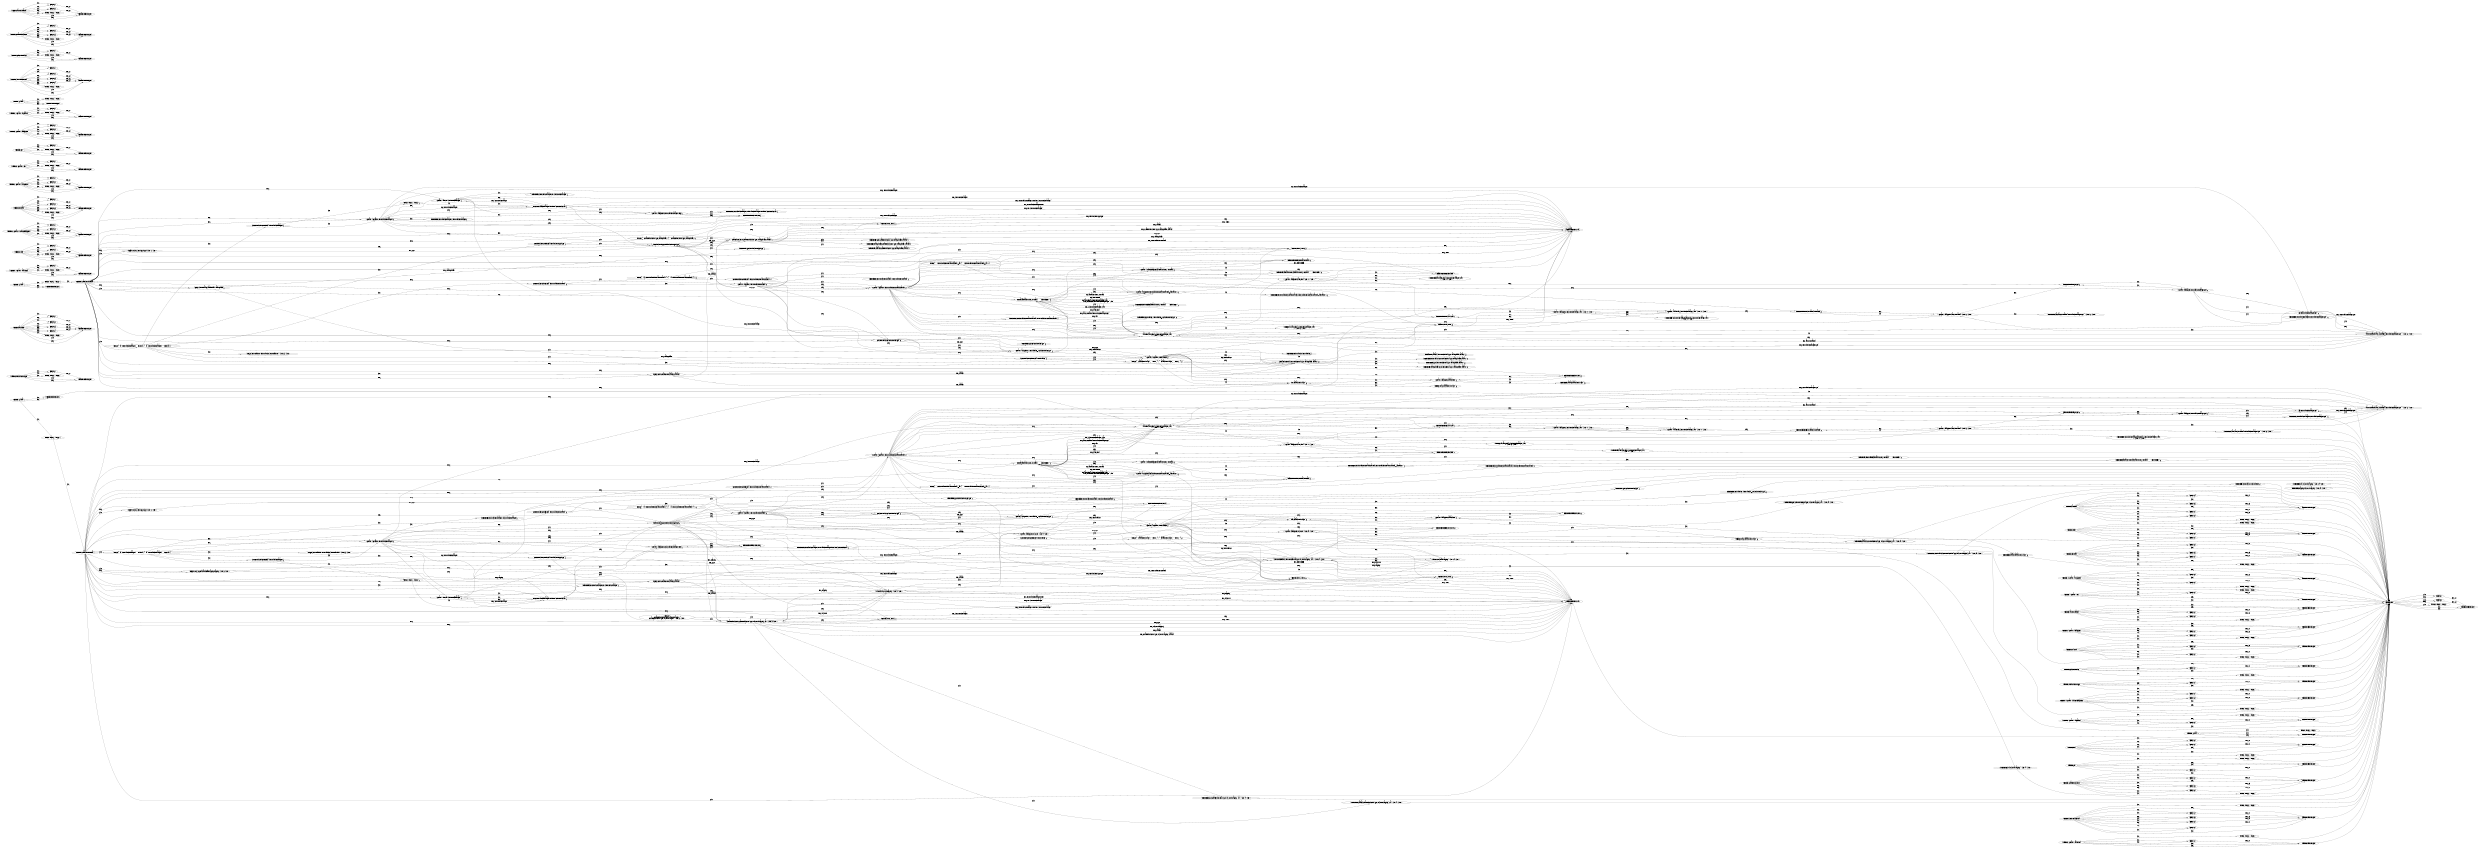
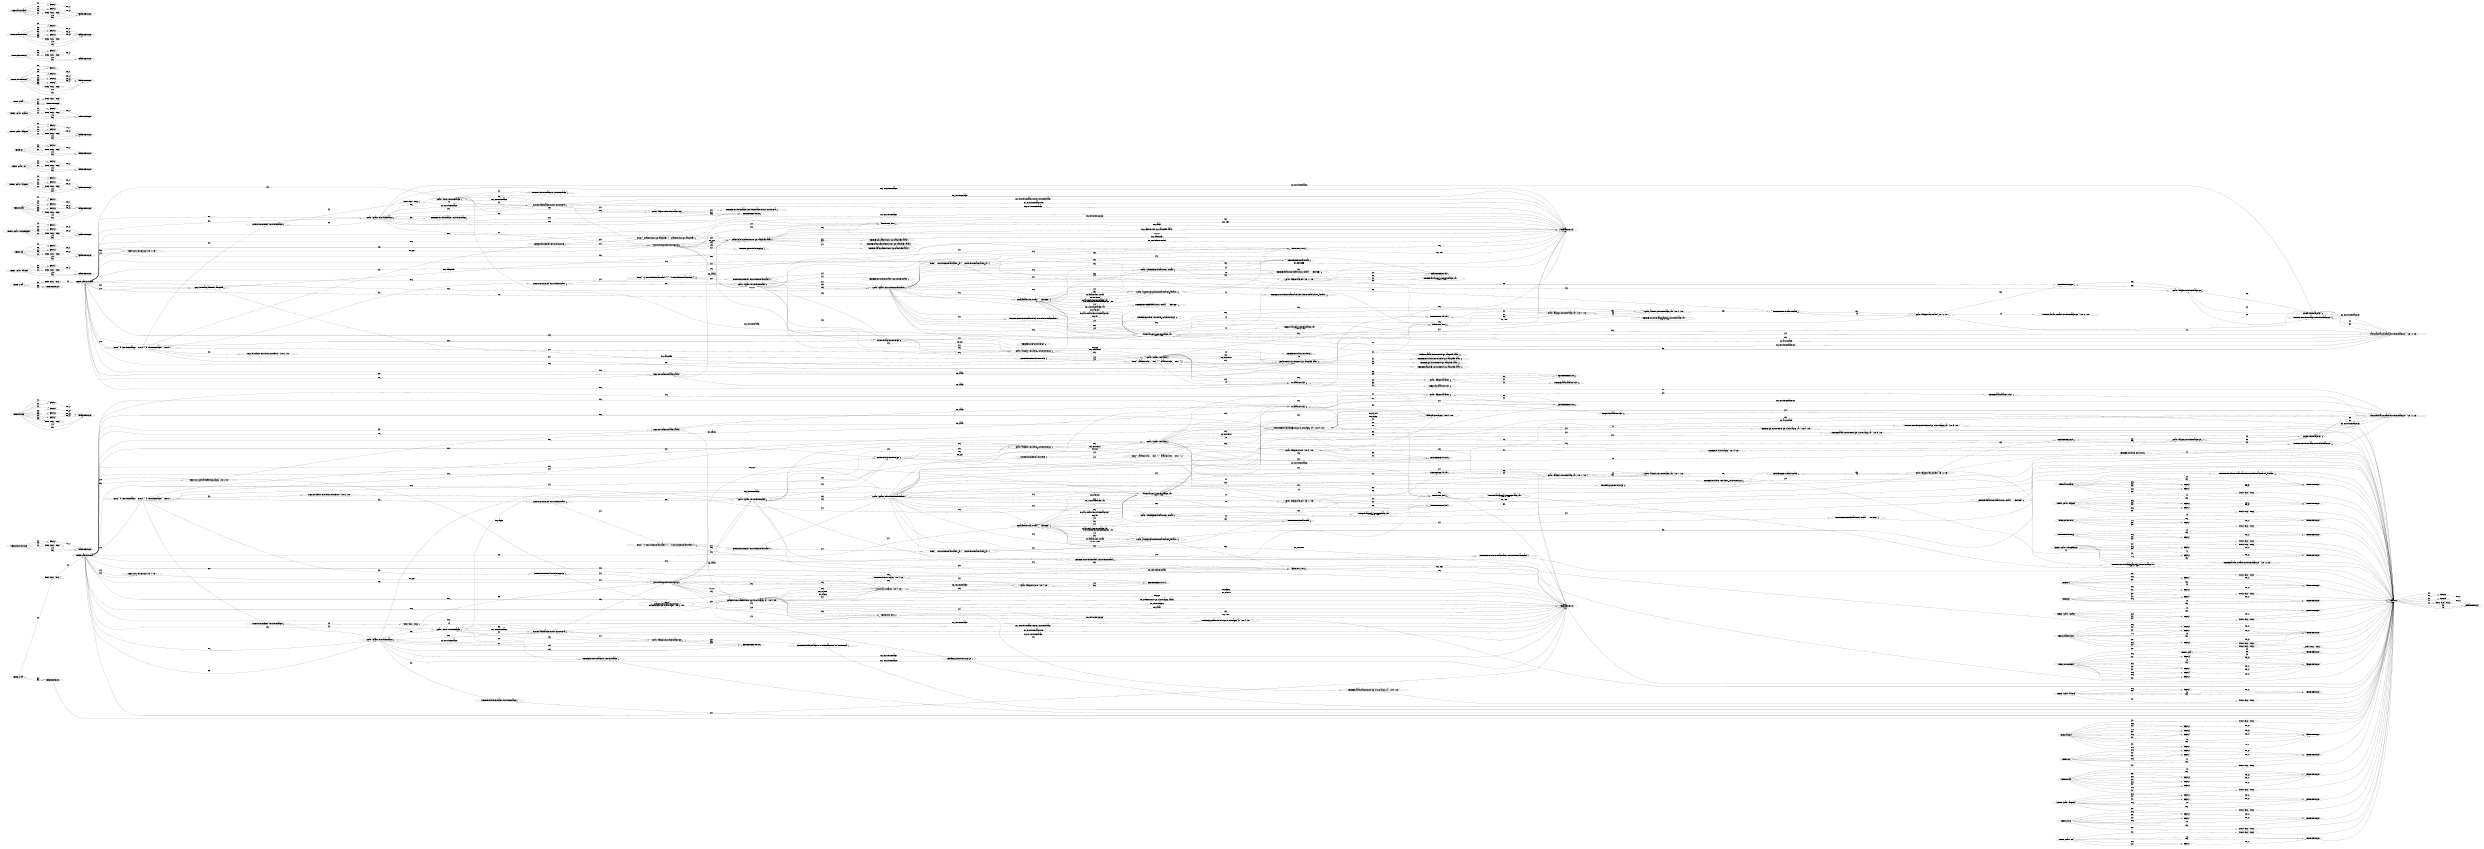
none -> (1510, 451)
(2309, 488) -> none
(1582, 567) -> (964, 581)
(960, 580) -> (960, 585)
